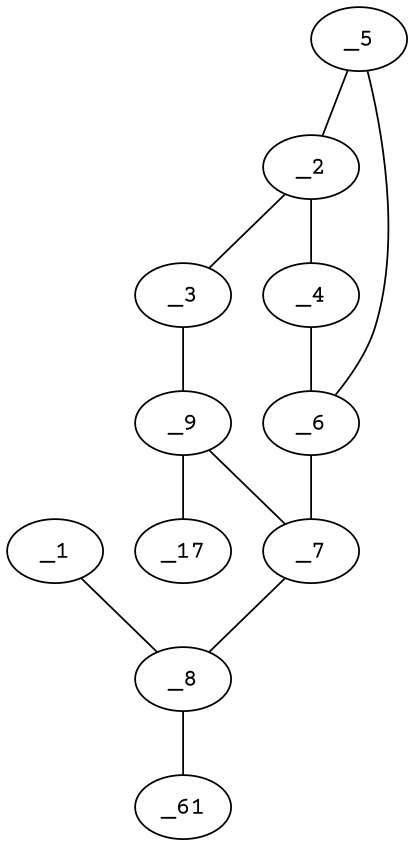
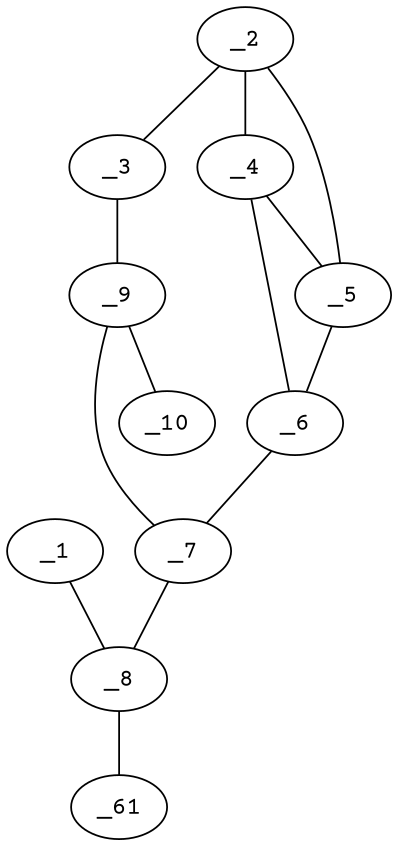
none -> (294, 231)
(183, 551) -> (167, 423)
